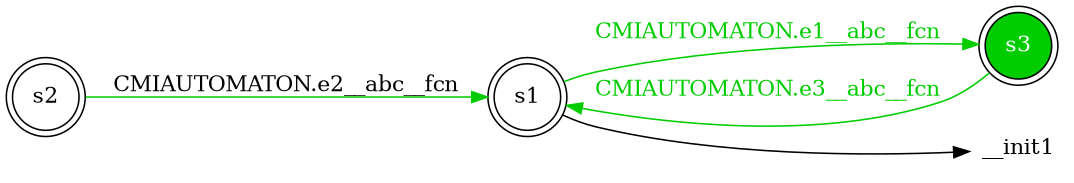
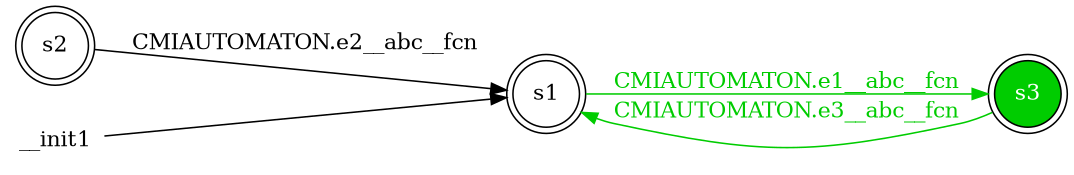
(279, 97) -> (293, 69)
(756, 150) -> (298, 118)
